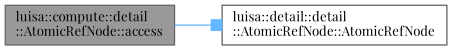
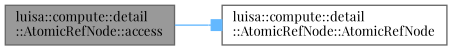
(335, 25) -> (335, 25)
